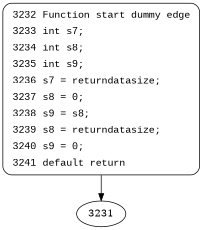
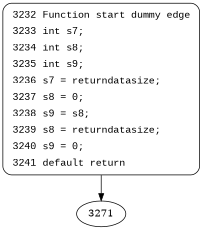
(101, 214) -> (101, 214)
